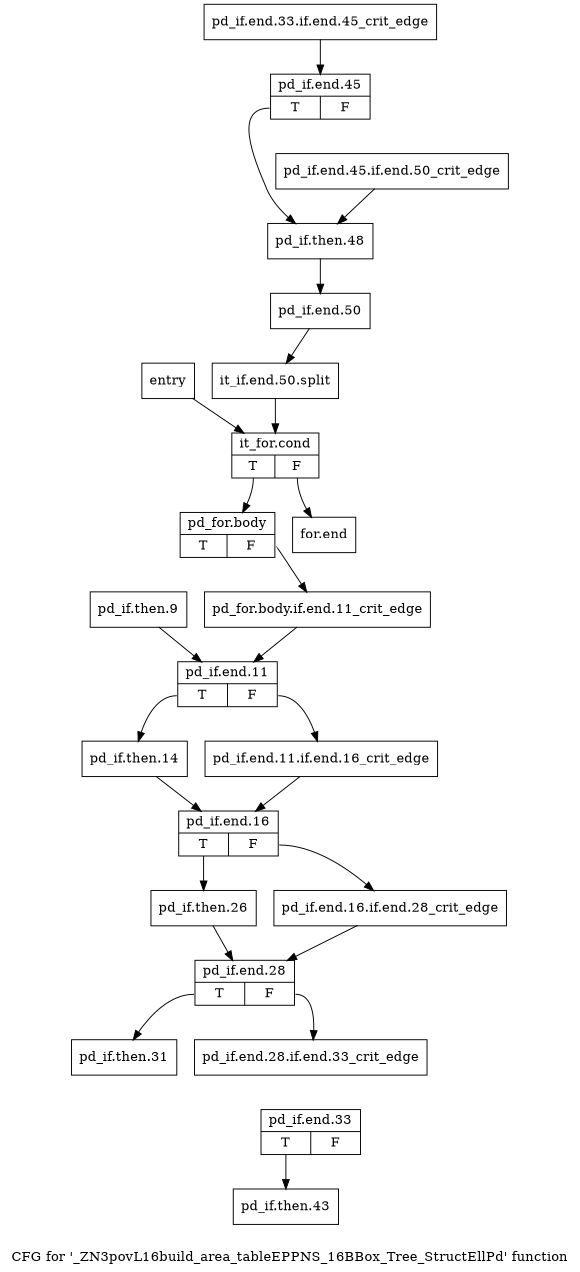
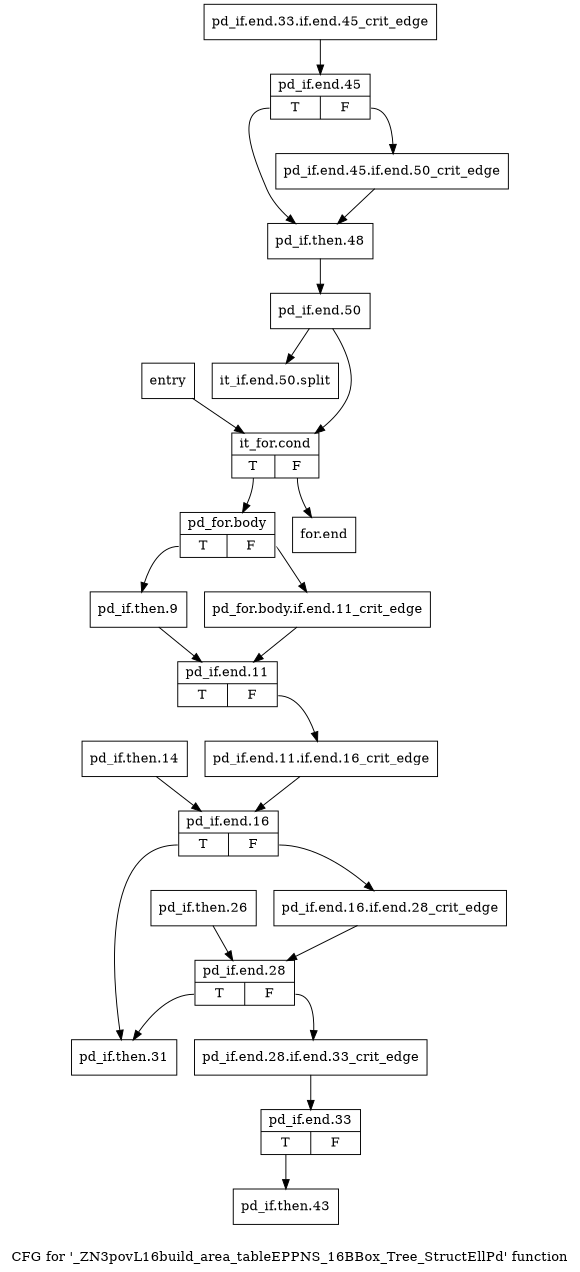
none -> (388, 122)
(275, 411) -> (351, 381)
none -> (156, 559)
(154, 708) -> none
(204, 868) -> (117, 922)
none -> (311, 1088)
